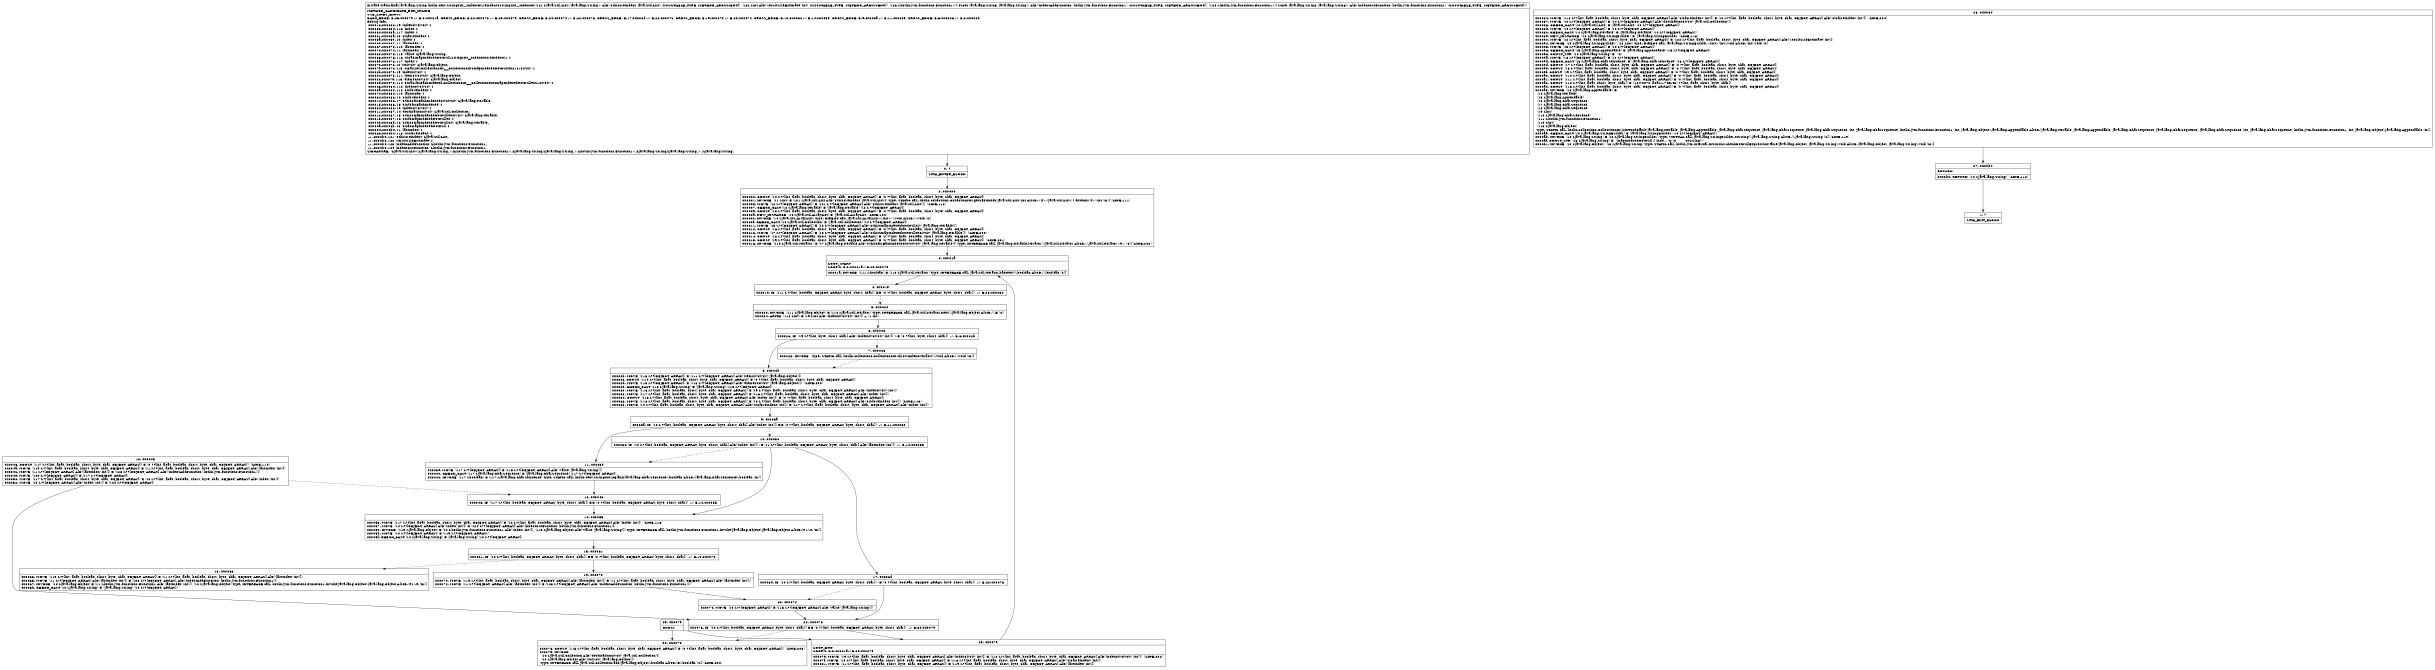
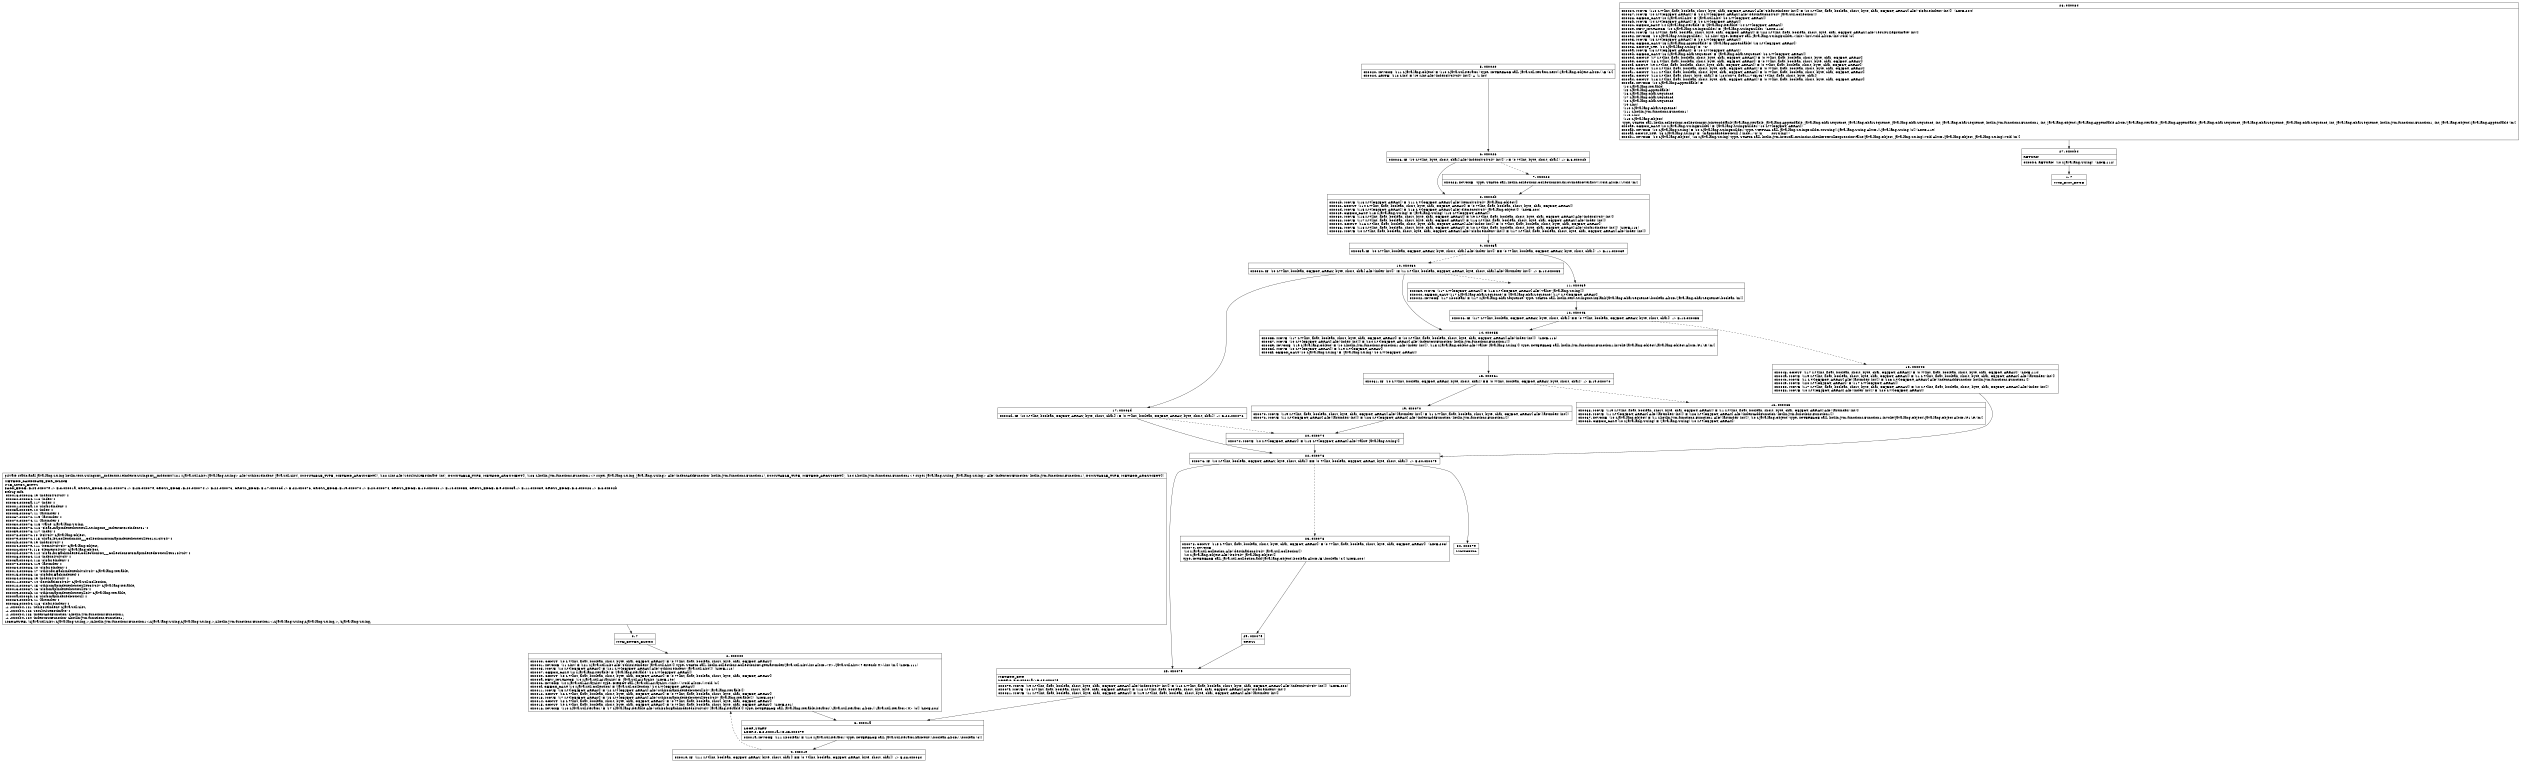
(1983, 220) -> (2069, 182)
(880, 299) -> (738, 739)
(848, 363) -> (1527, 189)
(398, 487) -> (1759, 338)
none -> (1466, 549)
(672, 634) -> (1282, 597)
(823, 648) -> (1011, 677)
